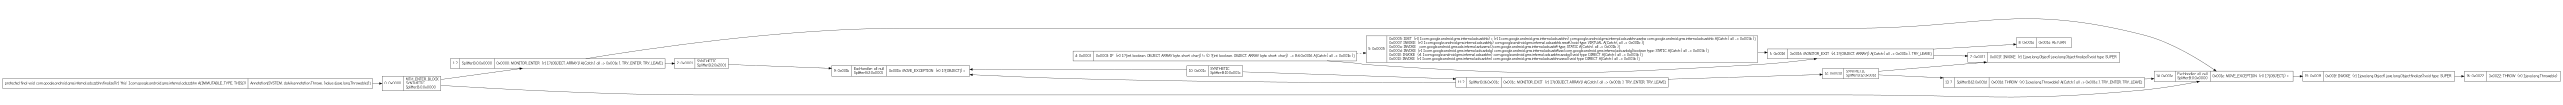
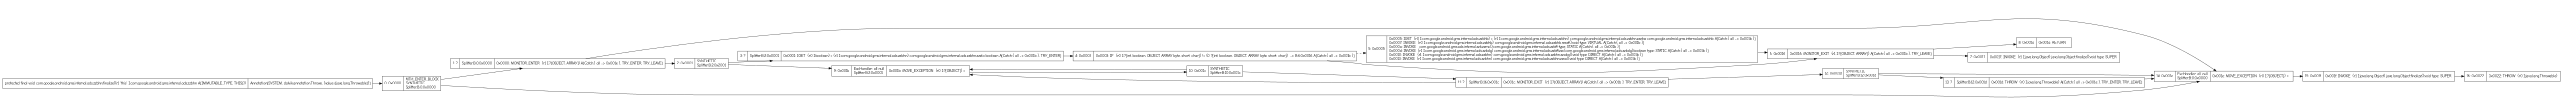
none -> (901, 56)
(1931, 67) -> (2015, 74)
none -> (1077, 73)
